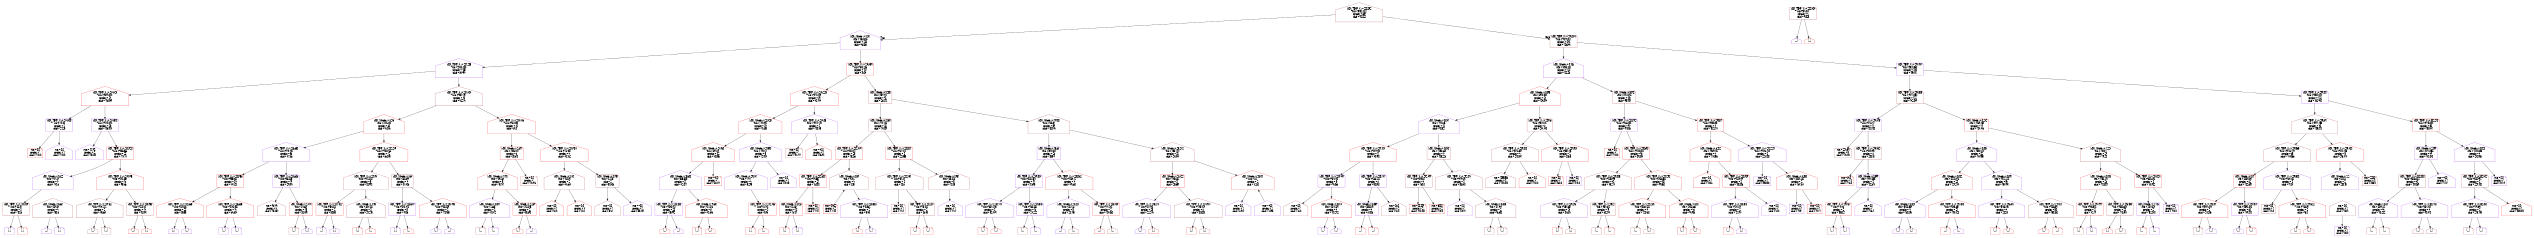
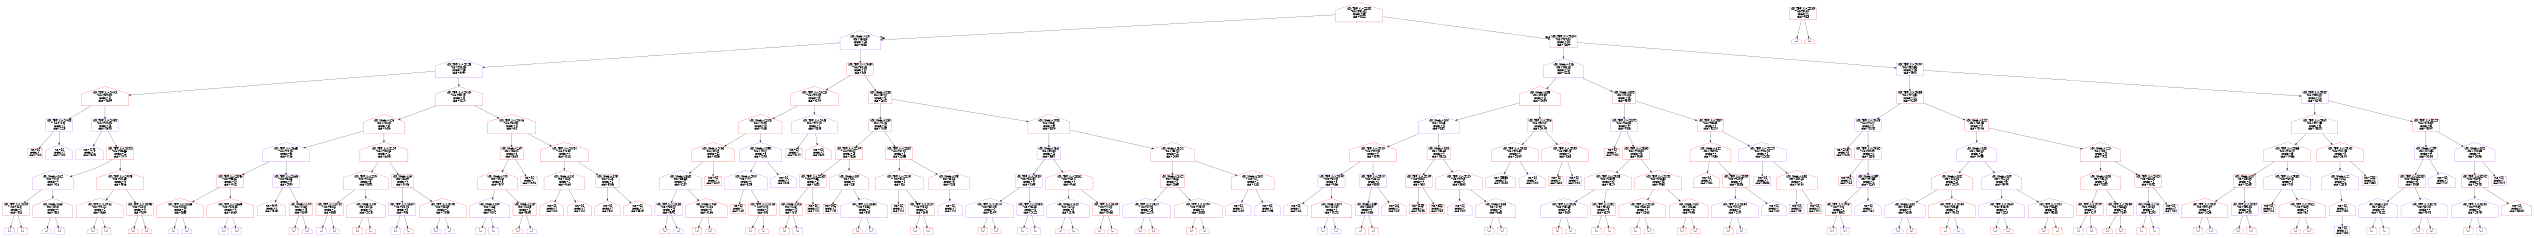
(607, 181) -> (607, 181)
(1532, 181) -> (1532, 181)
none -> (53, 193)
none -> (2341, 194)
(1262, 197) -> (1259, 195)
(839, 198) -> (838, 196)
(579, 209) -> (579, 209)
(637, 209) -> (637, 209)
none -> (738, 209)
